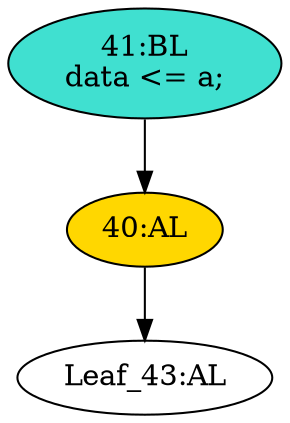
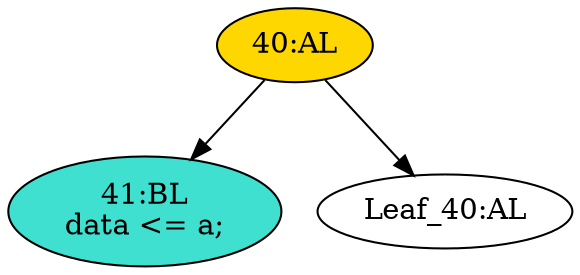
(145, 145) -> (235, 112)
(145, 378) -> (445, 211)
